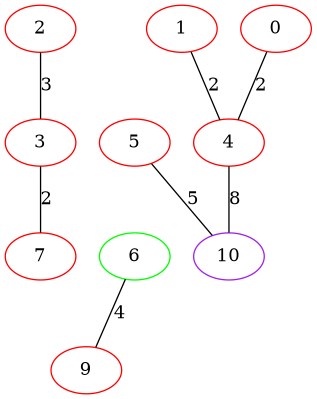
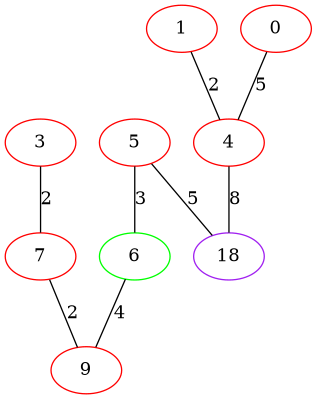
(41, 29) -> none
(262, 86) -> (262, 86)
none -> (135, 200)
(229, 256) -> (229, 256)
none -> (64, 314)
